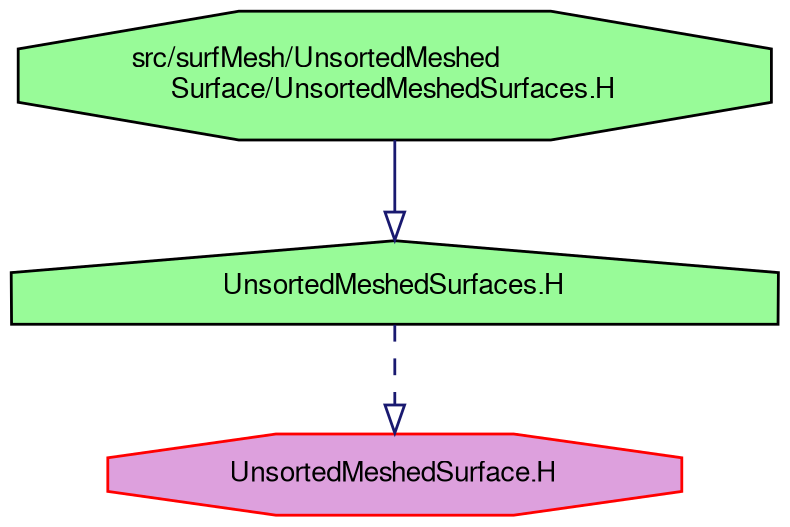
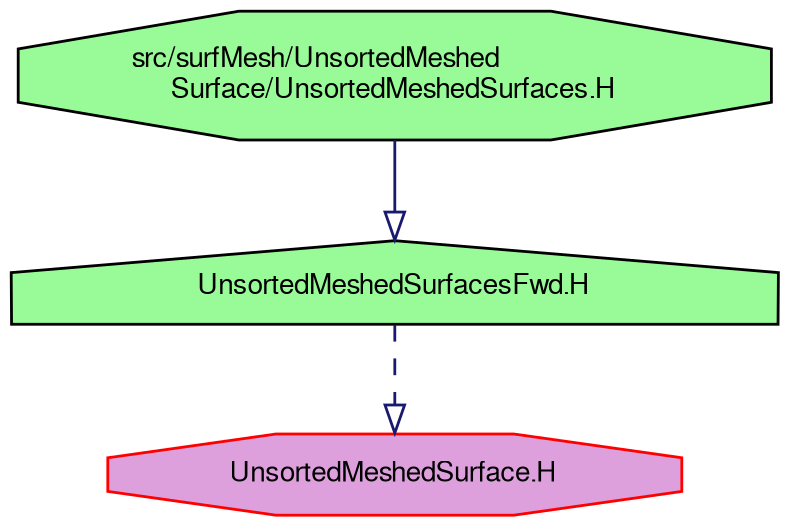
(395, 287) -> (395, 287)
